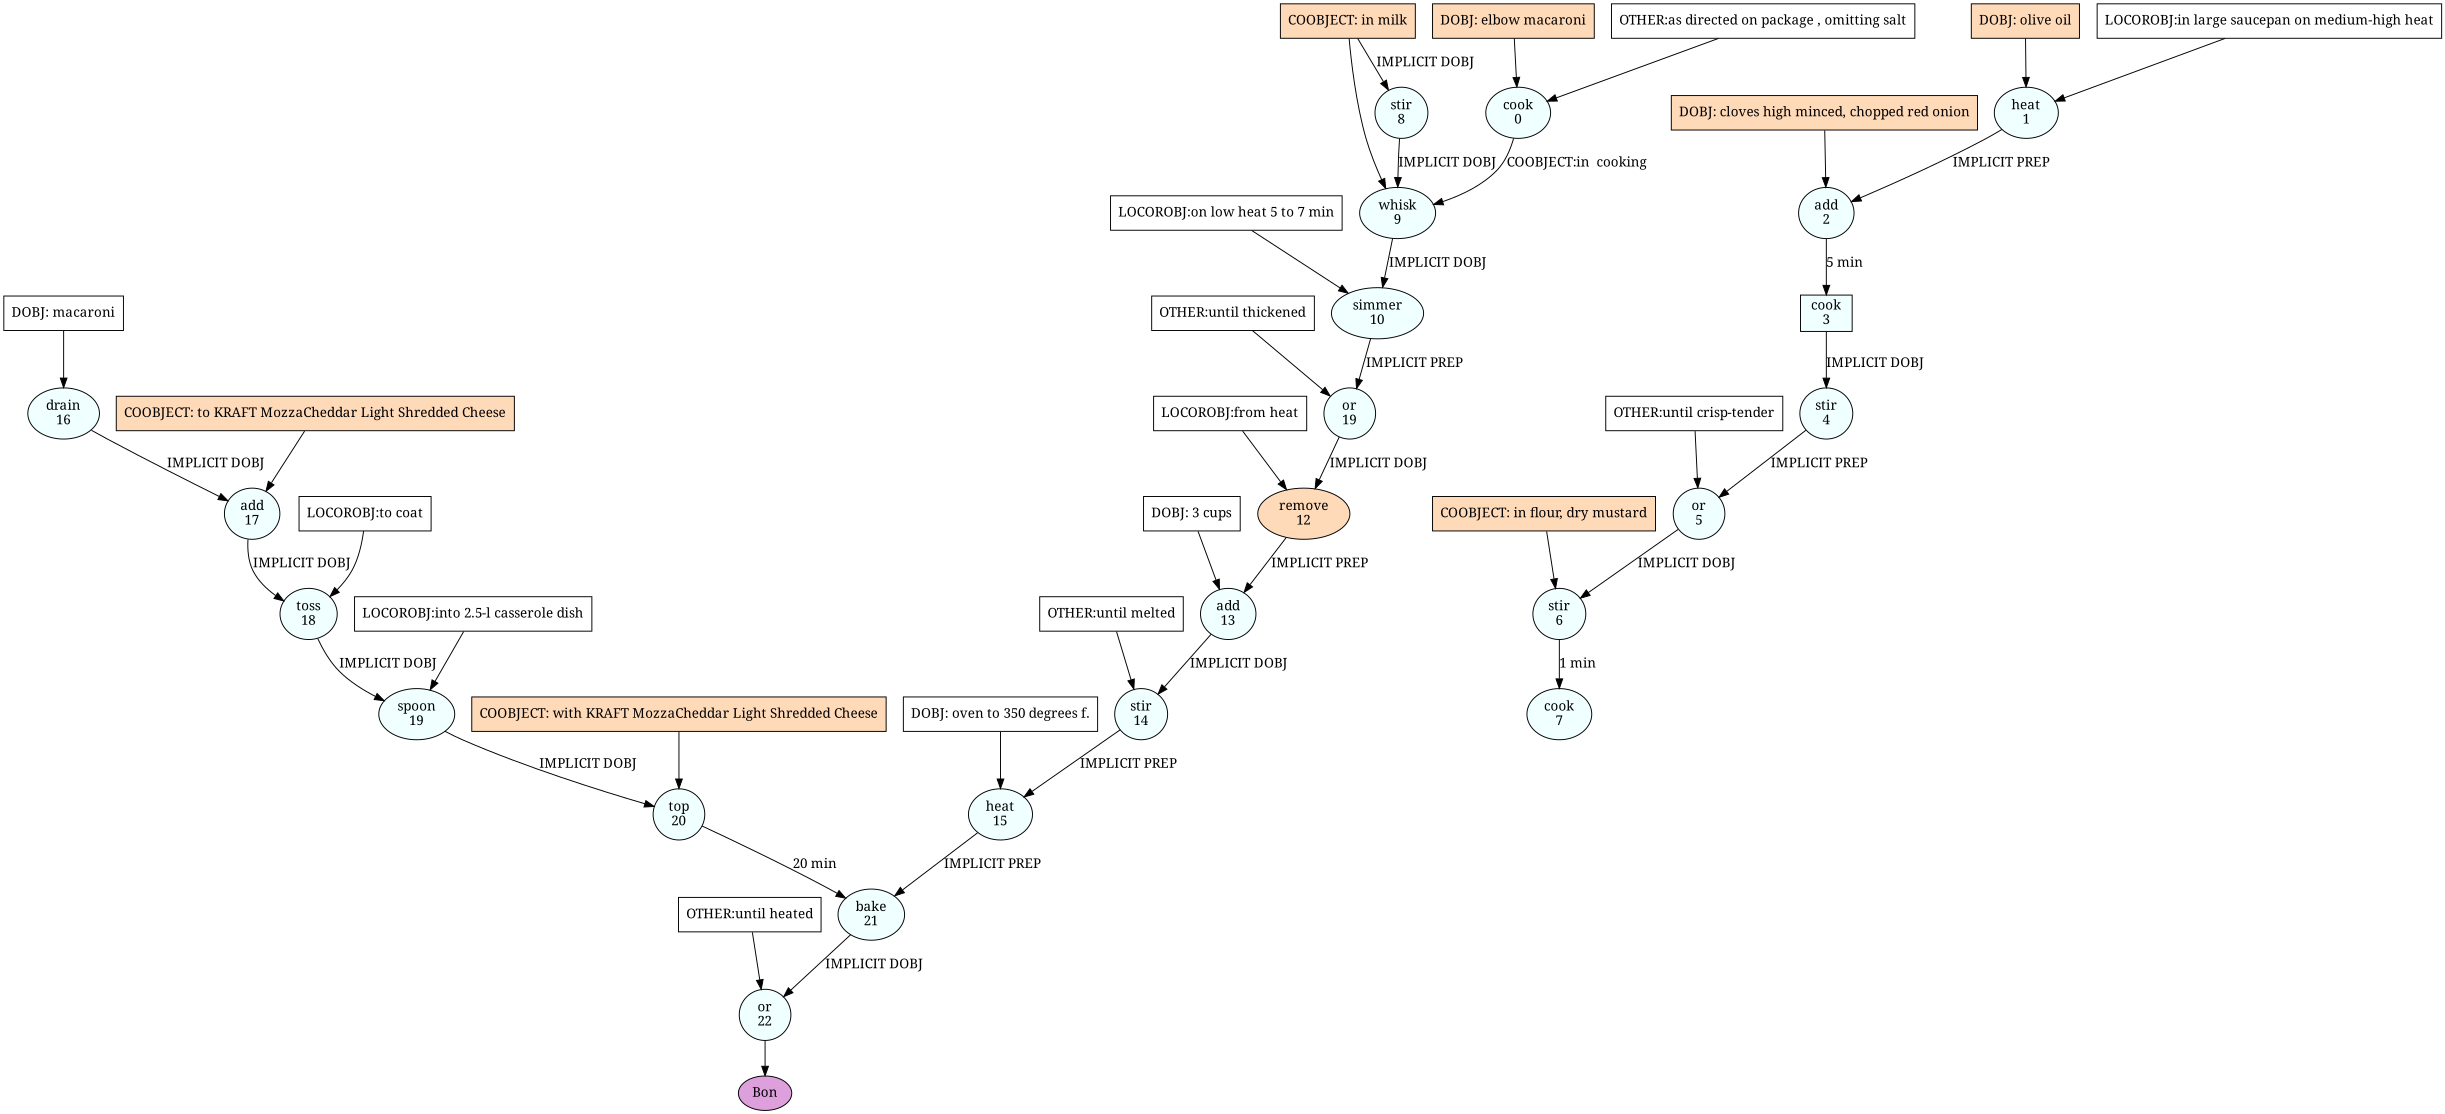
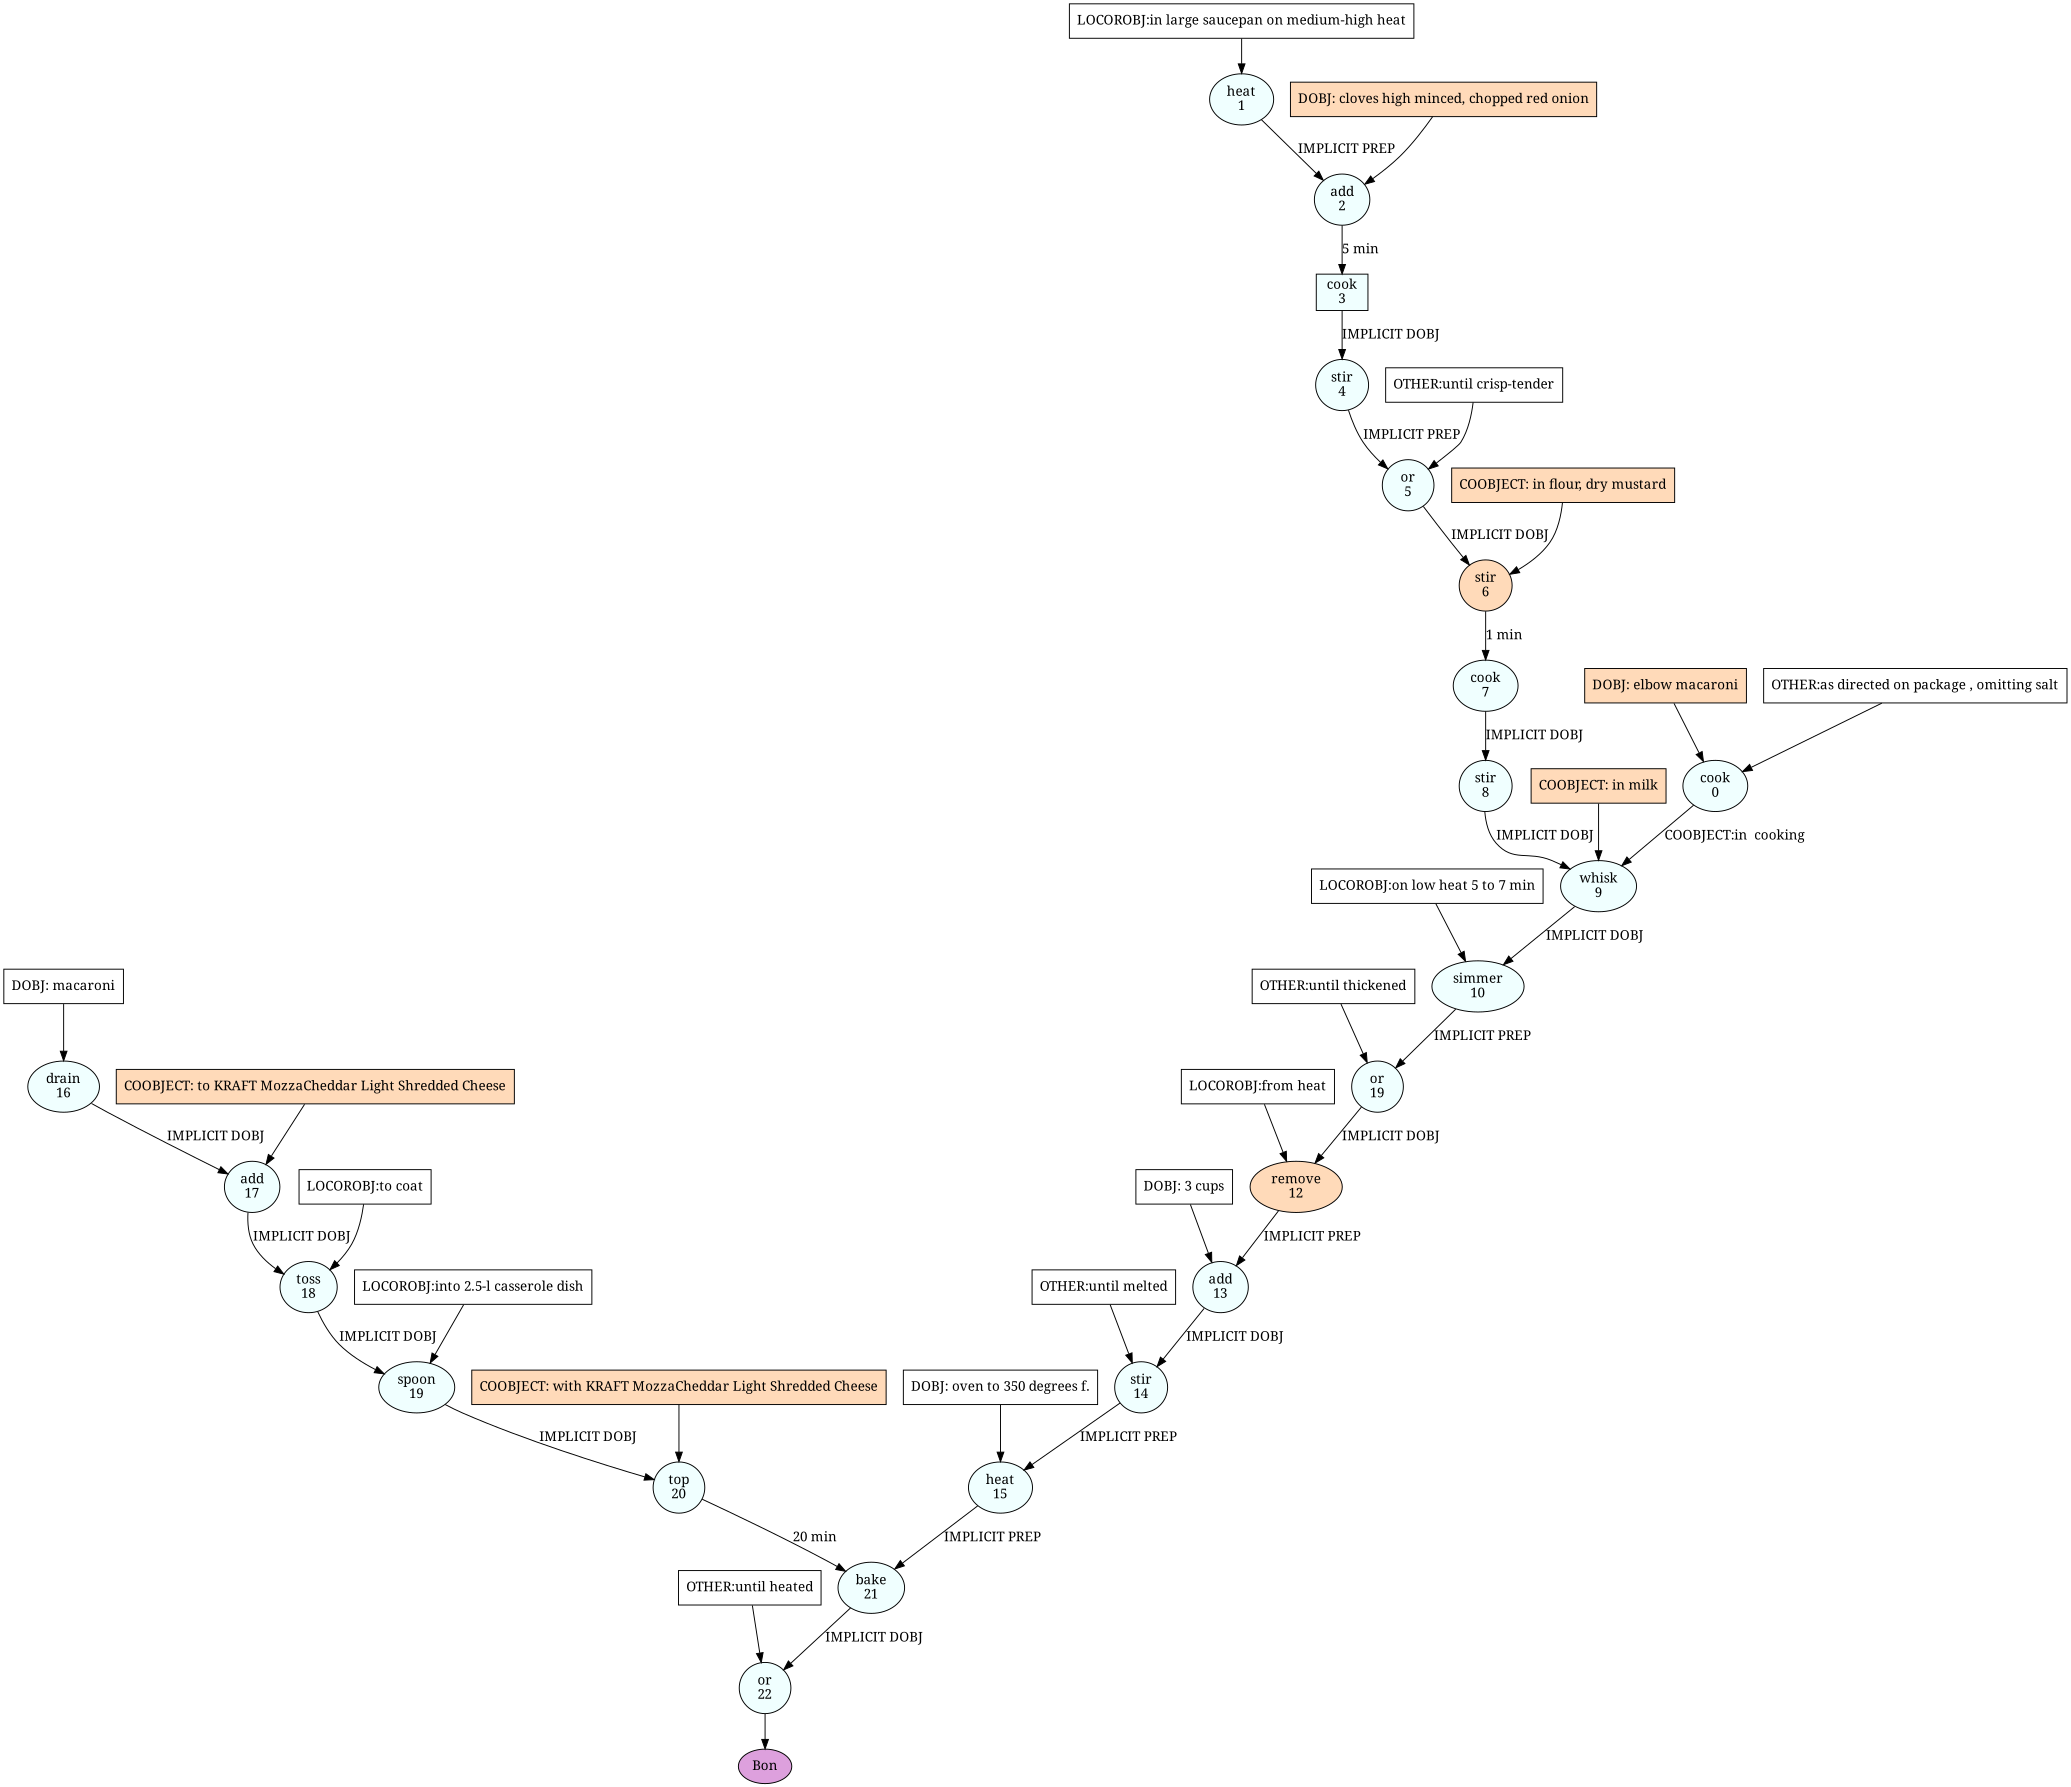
(2025, 21) -> none
(1370, 60) -> (1486, 731)
(1559, 614) -> (1486, 585)
